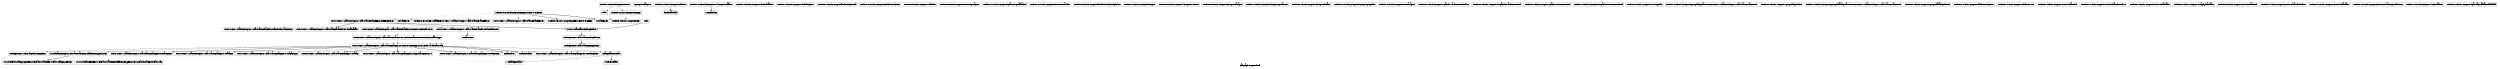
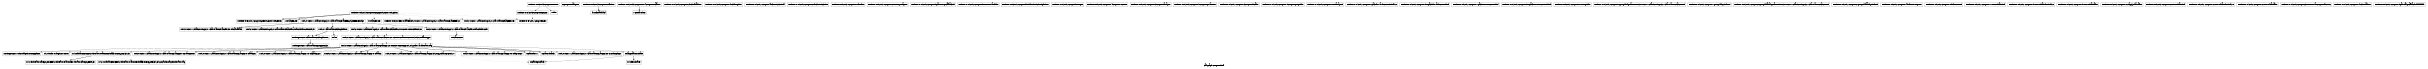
(620, 27) -> (334, 33)
none -> (56, 54)
